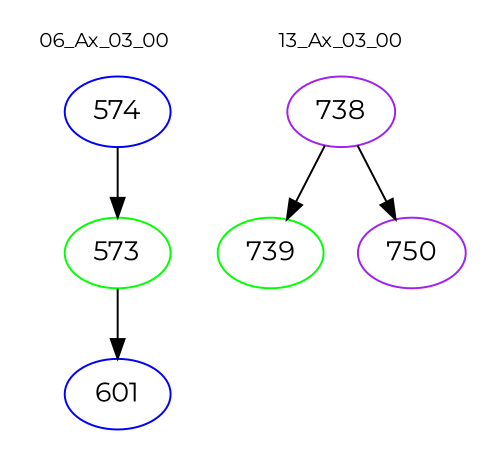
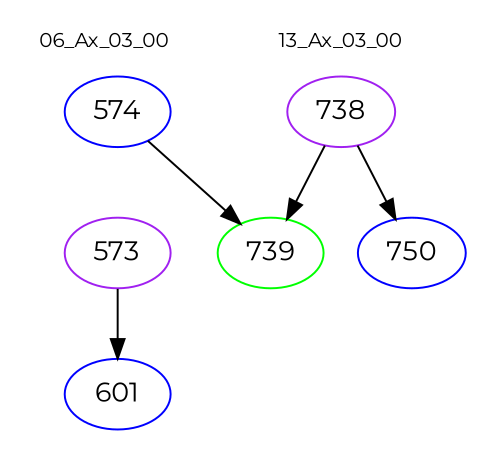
(118, 173) -> (173, 164)
(118, 253) -> (118, 253)
(412, 253) -> (412, 253)
